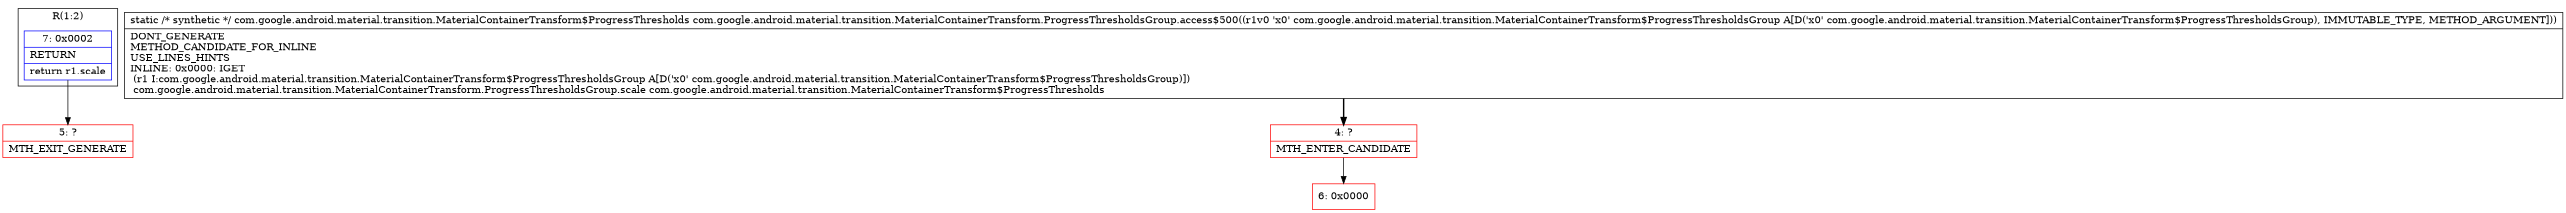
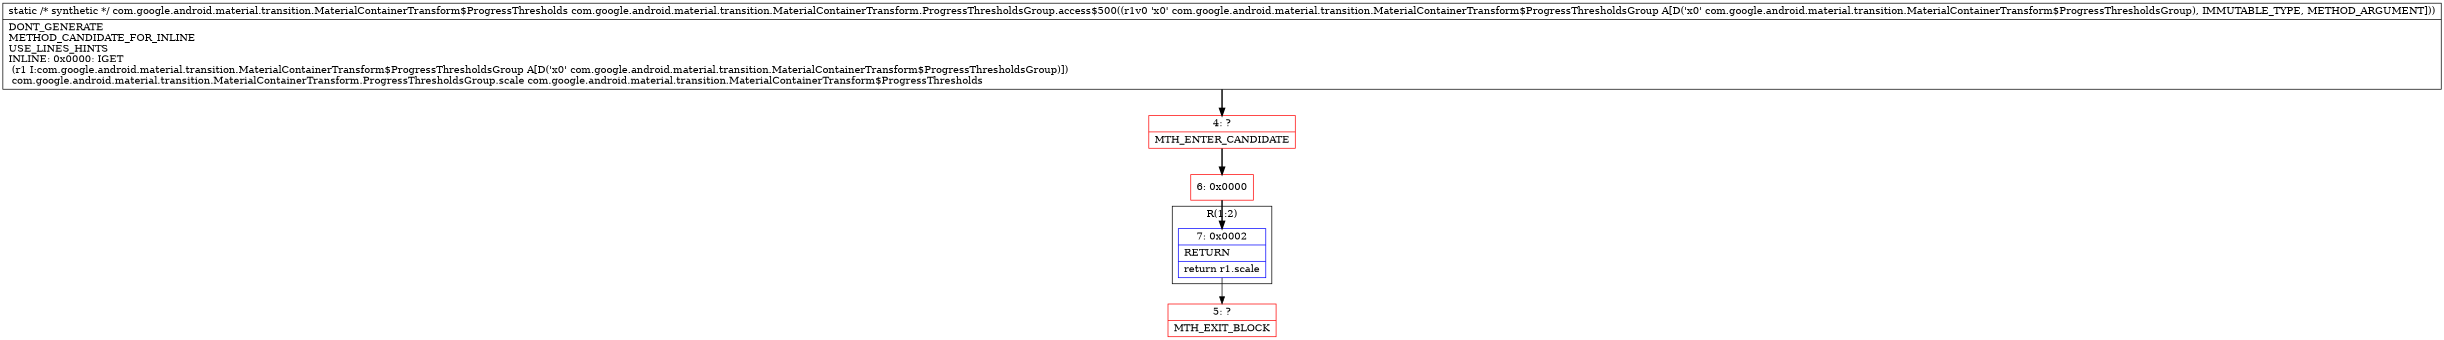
(68, 149) -> (1222, 328)
(1344, 167) -> (1222, 158)
none -> (1222, 211)
